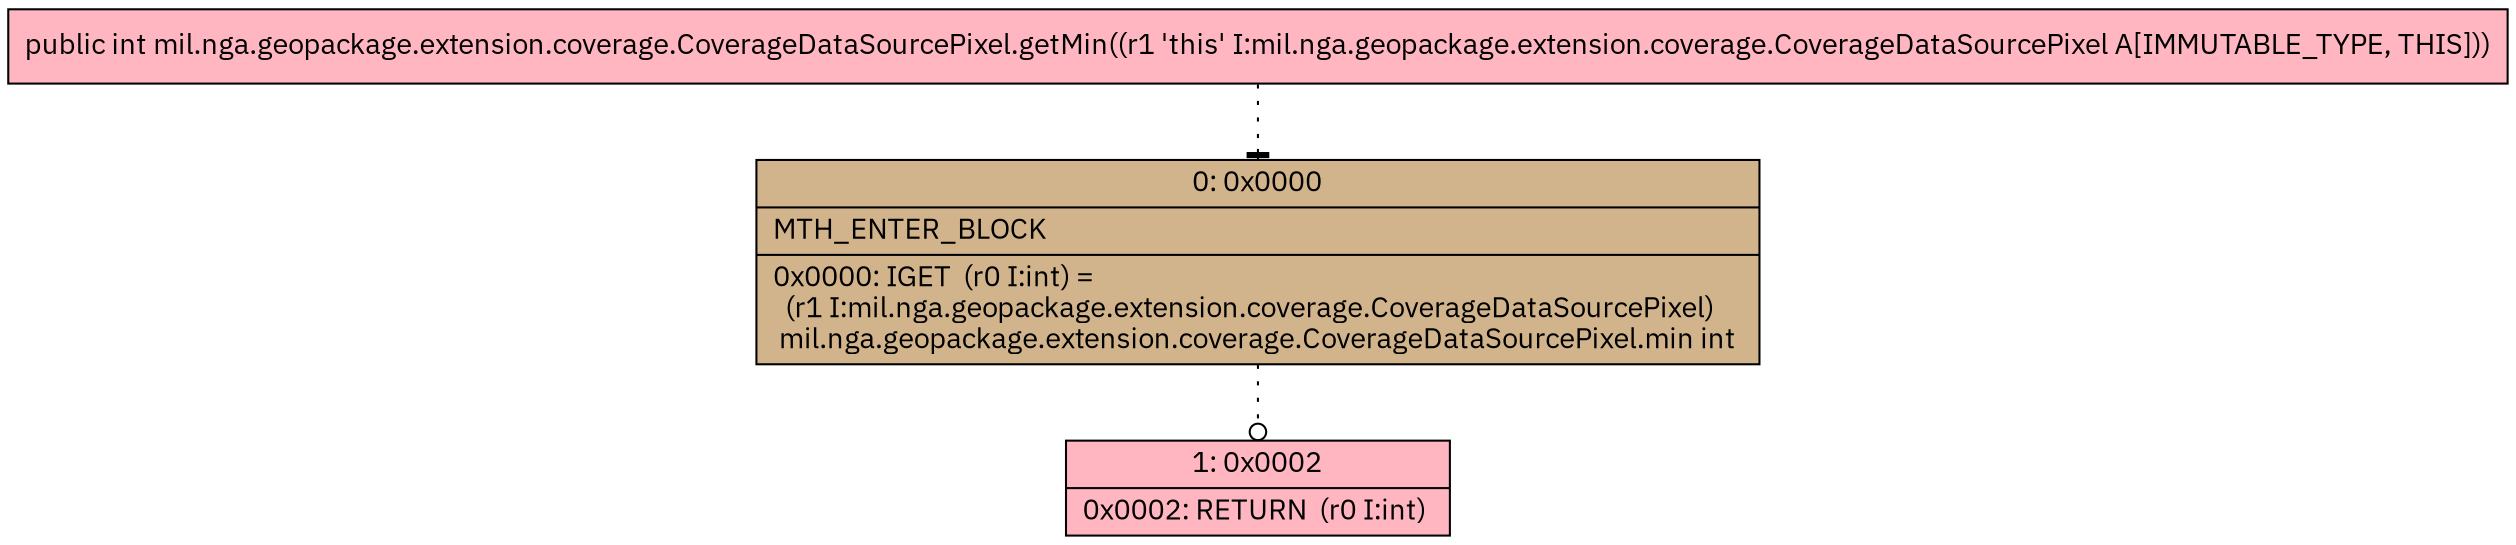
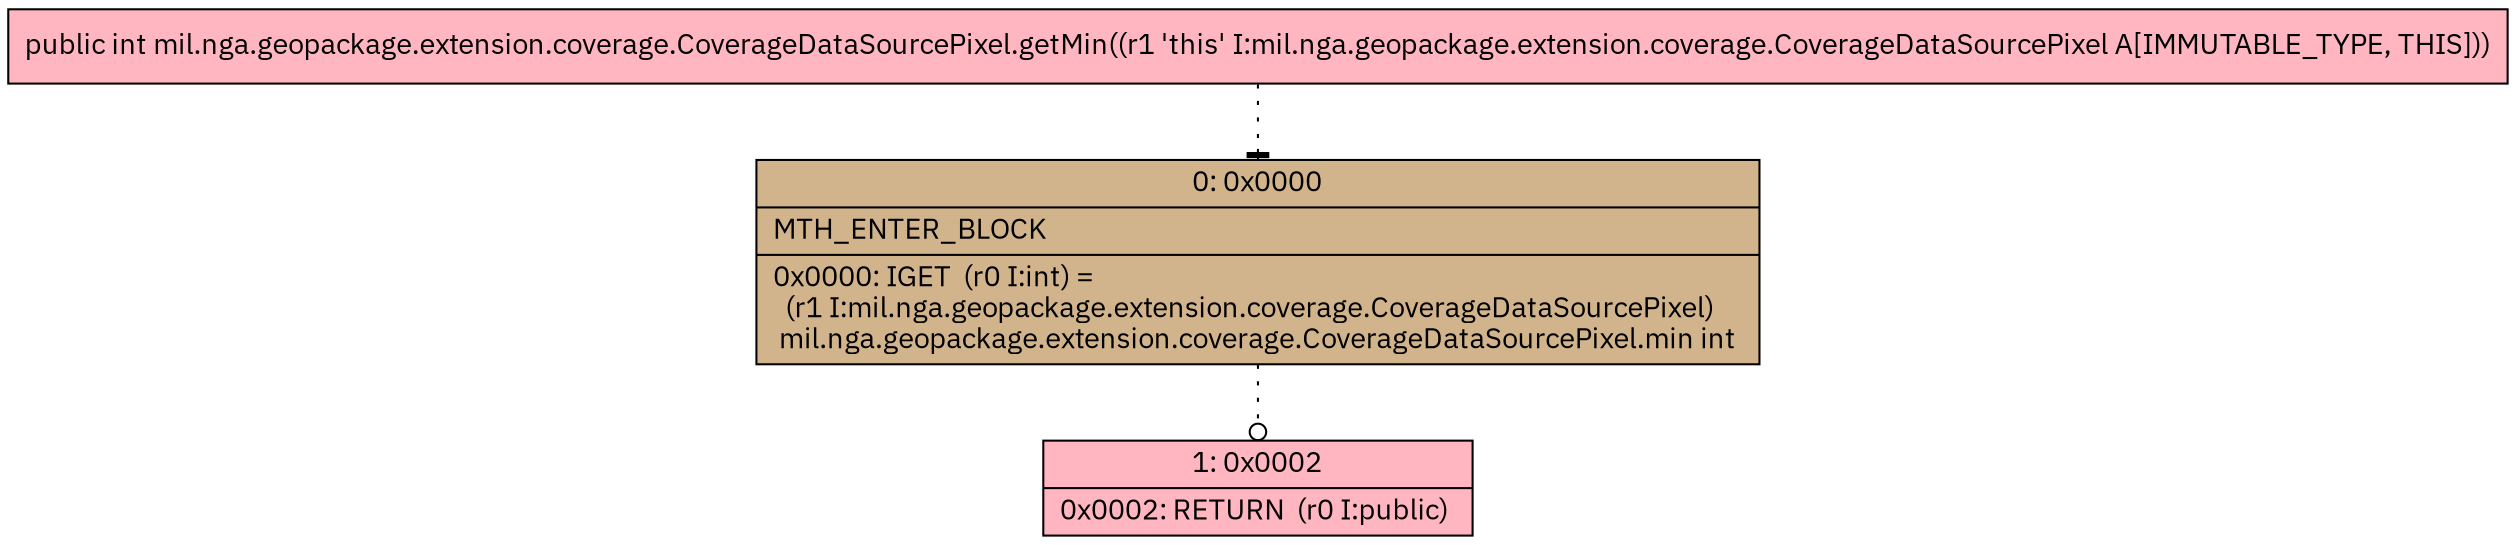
(1258, 511) -> (1258, 511)
